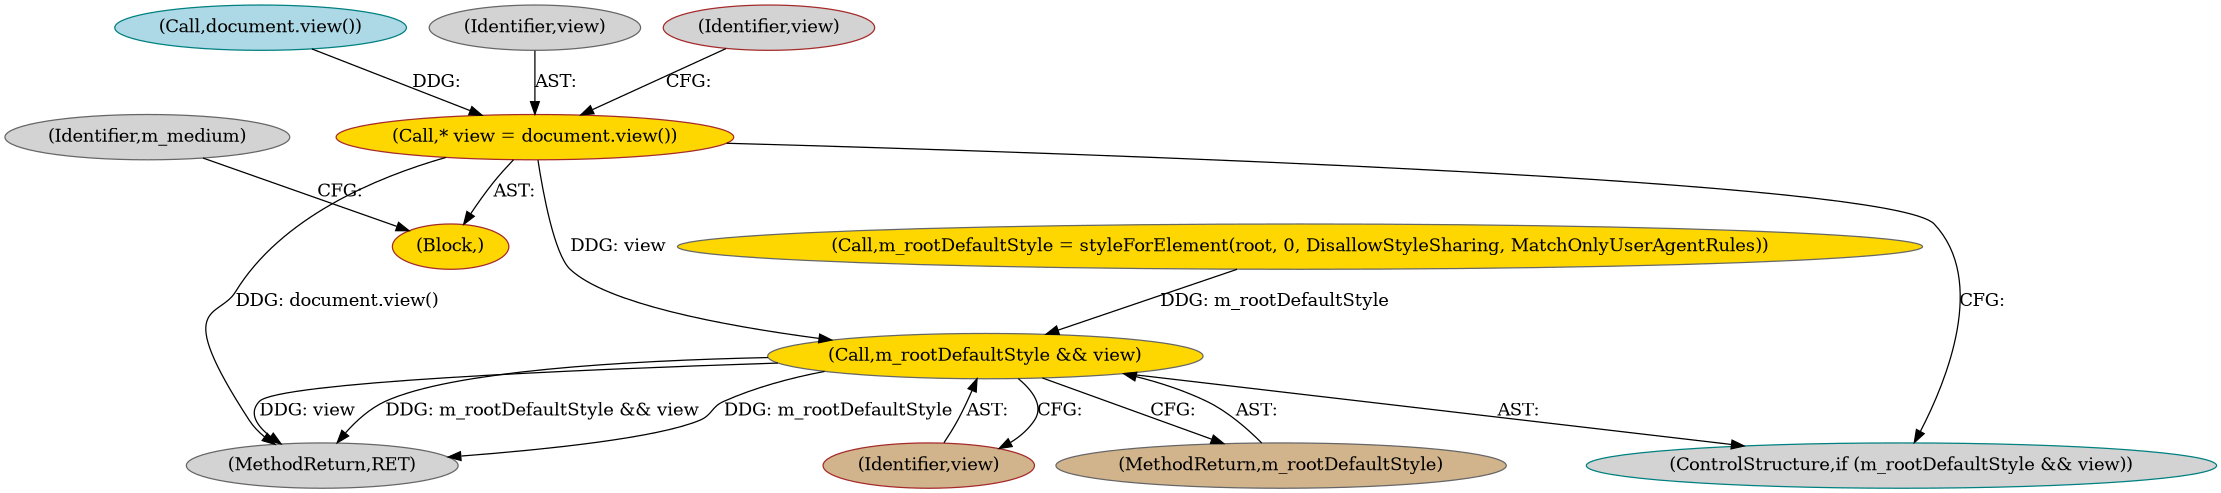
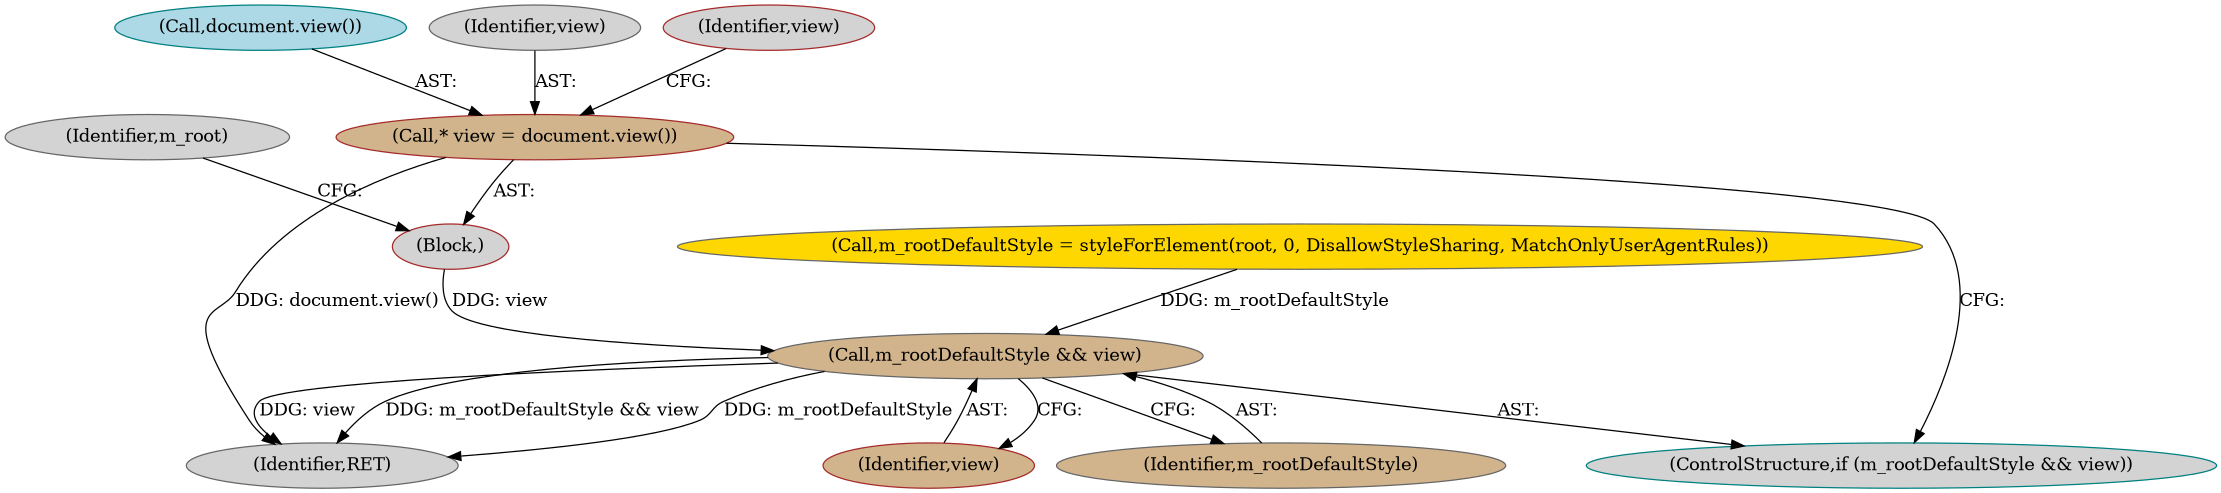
(439, 82) -> (439, 82)
(147, 137) -> (147, 137)
(535, 137) -> (535, 137)
(451, 247) -> (451, 247)
(635, 301) -> (583, 339)
(985, 356) -> (985, 356)
(322, 466) -> (322, 466)
(1281, 466) -> (1281, 466)
